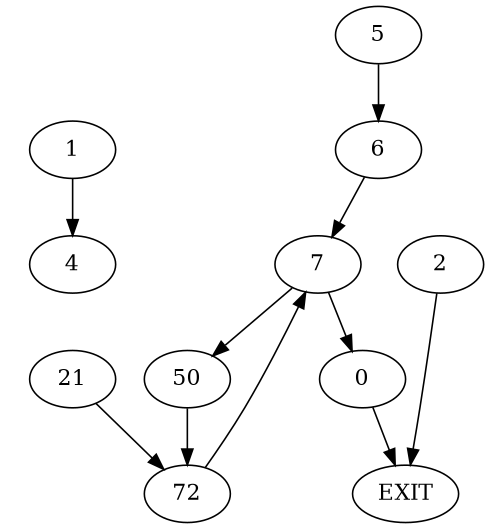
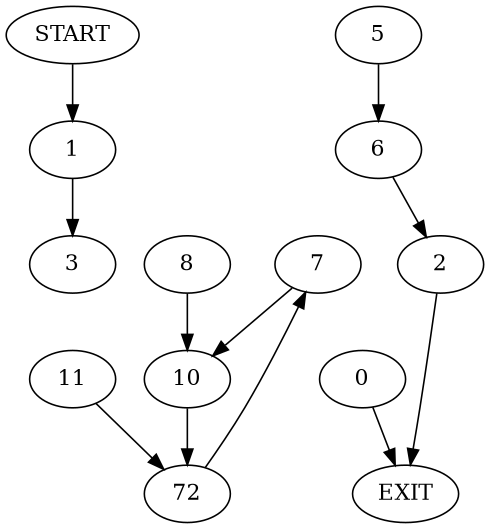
none -> (73, 35)
(352, 200) -> (406, 200)
(73, 264) -> (73, 264)
none -> (187, 264)
(337, 314) -> none
(73, 379) -> (73, 379)
(187, 379) -> (187, 379)
